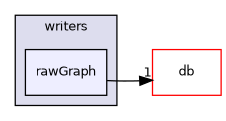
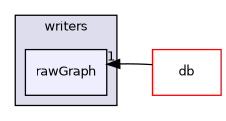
(125, 81) -> (136, 64)
